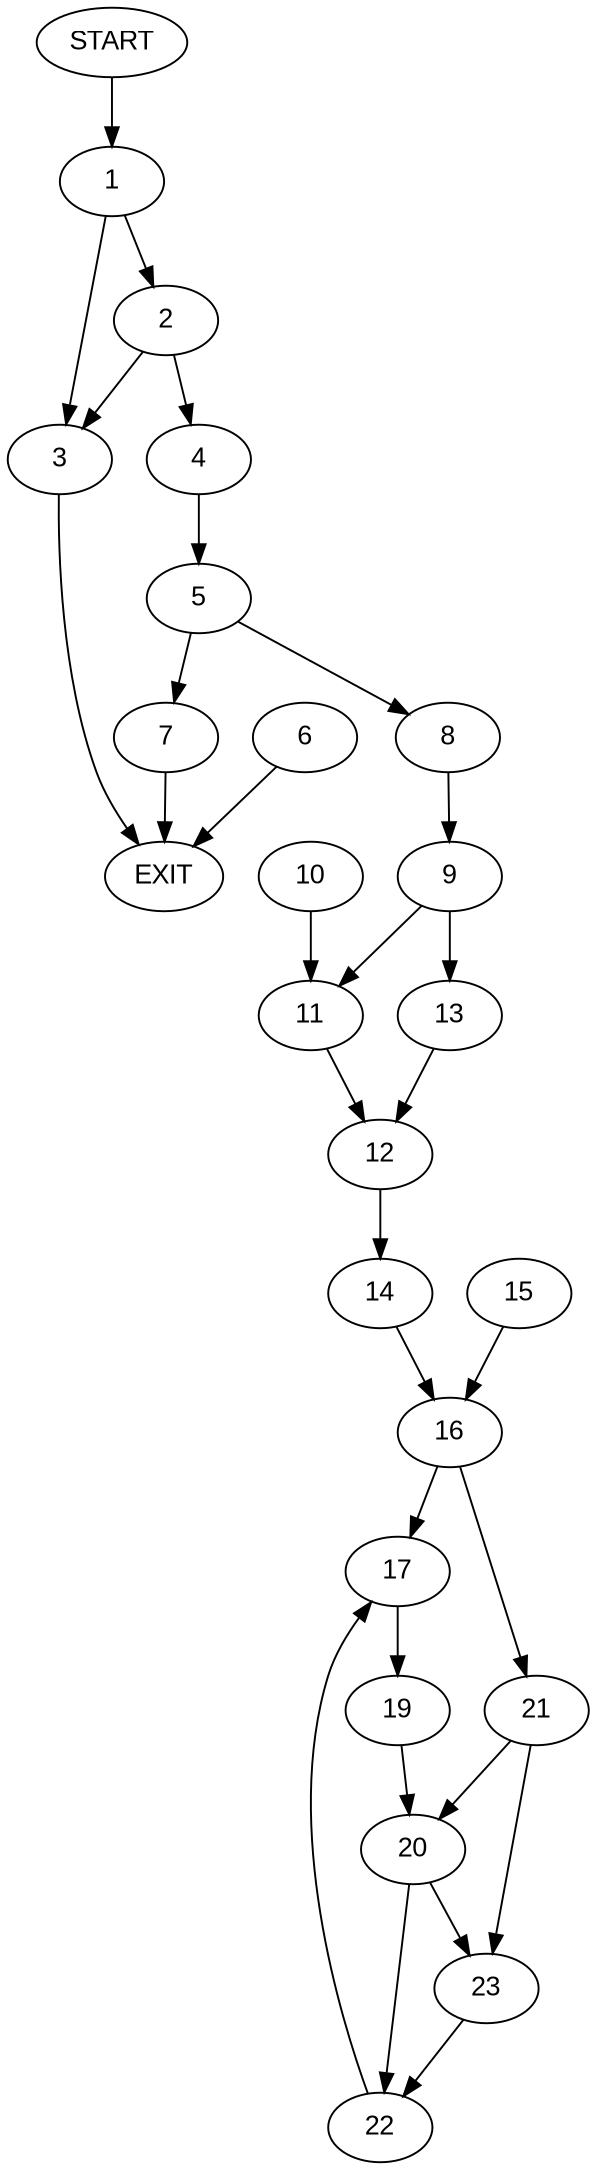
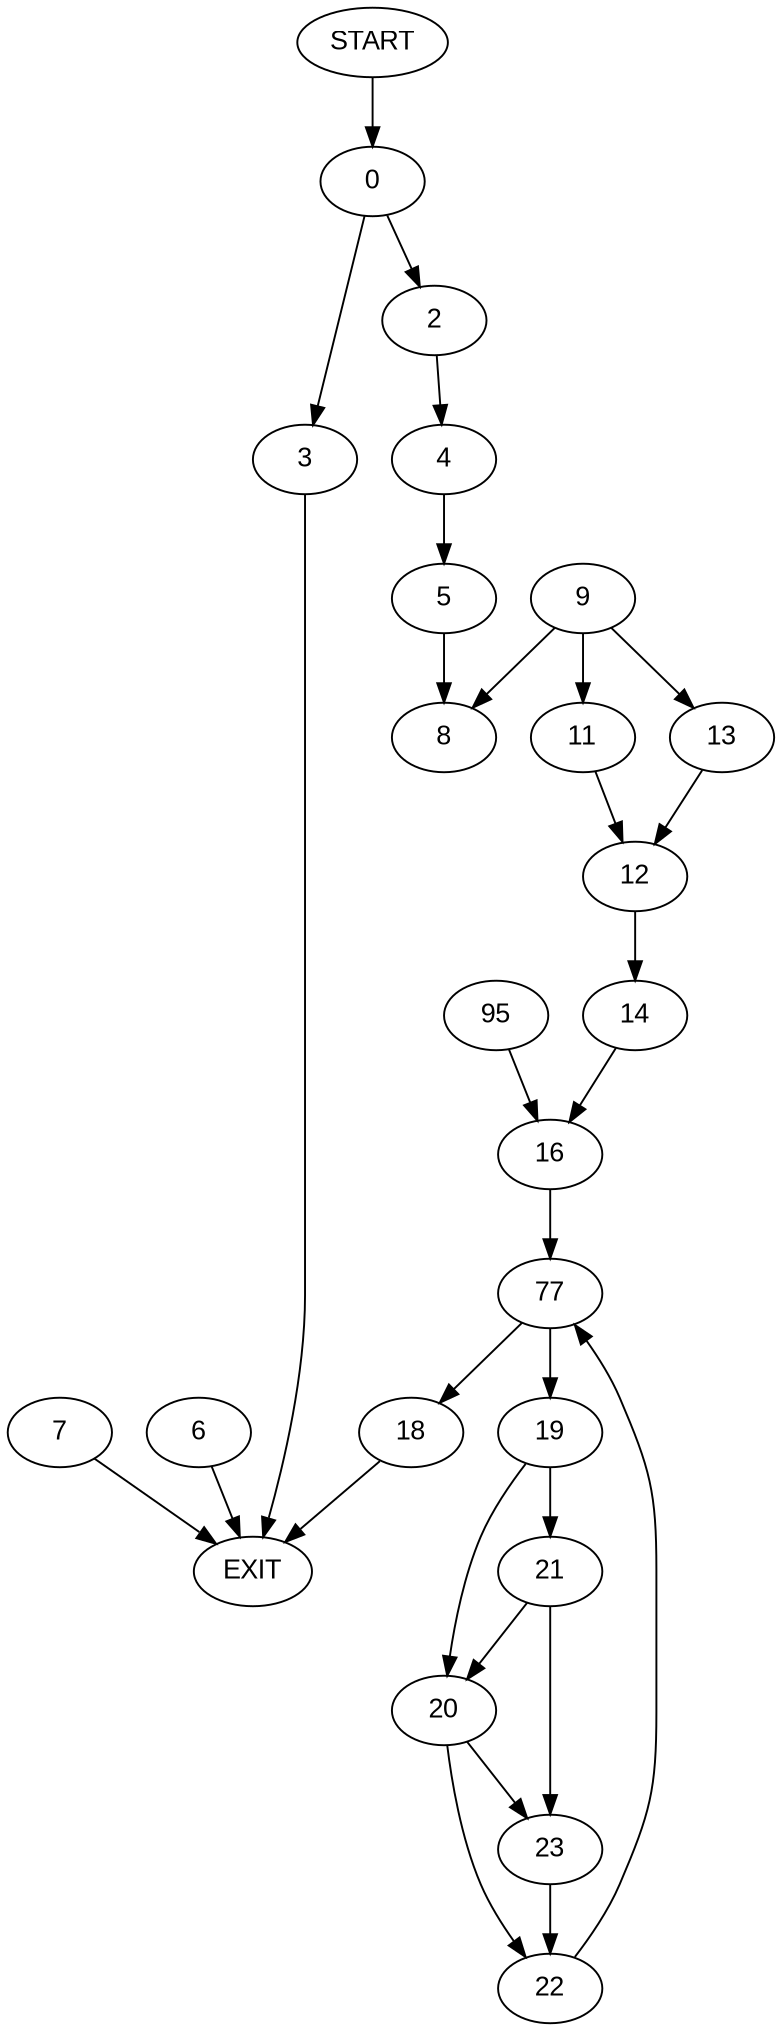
(112, 181) -> (373, 181)
(119, 382) -> none
(185, 658) -> none
(449, 798) -> (521, 661)
(311, 876) -> none
(519, 1293) -> (496, 1015)
none -> (411, 1432)
(490, 1562) -> (550, 1493)
(398, 1571) -> (550, 1293)
